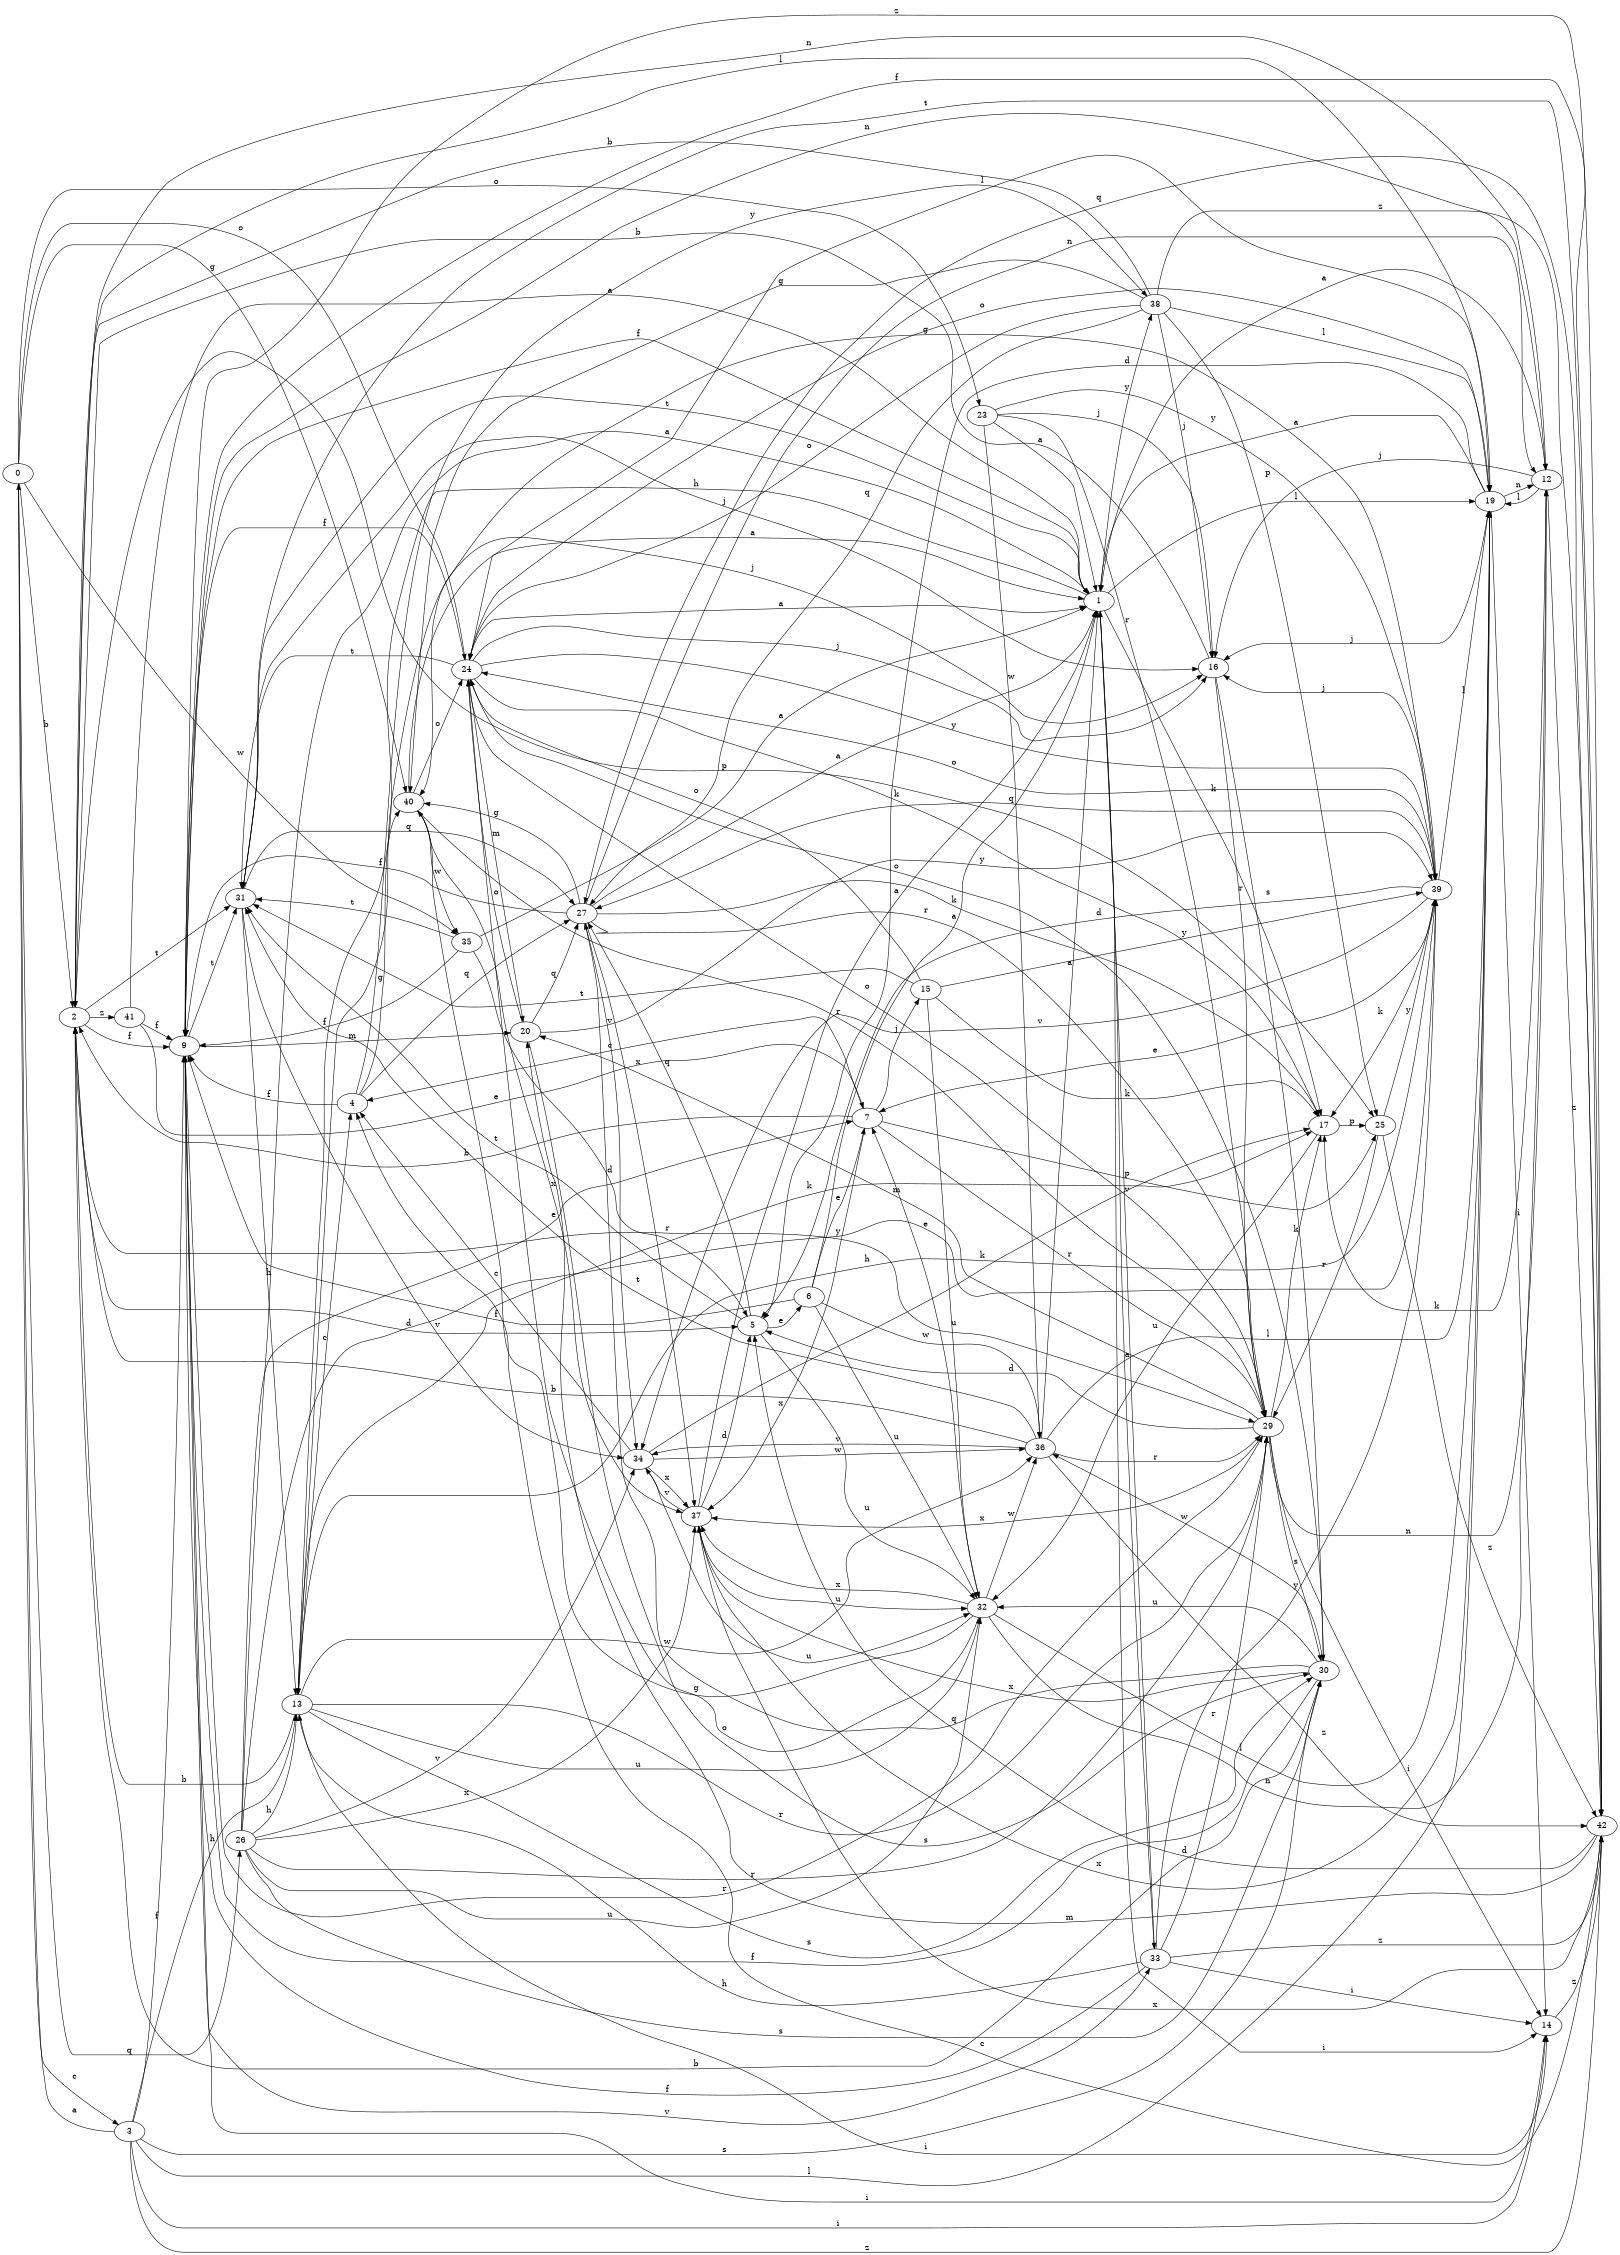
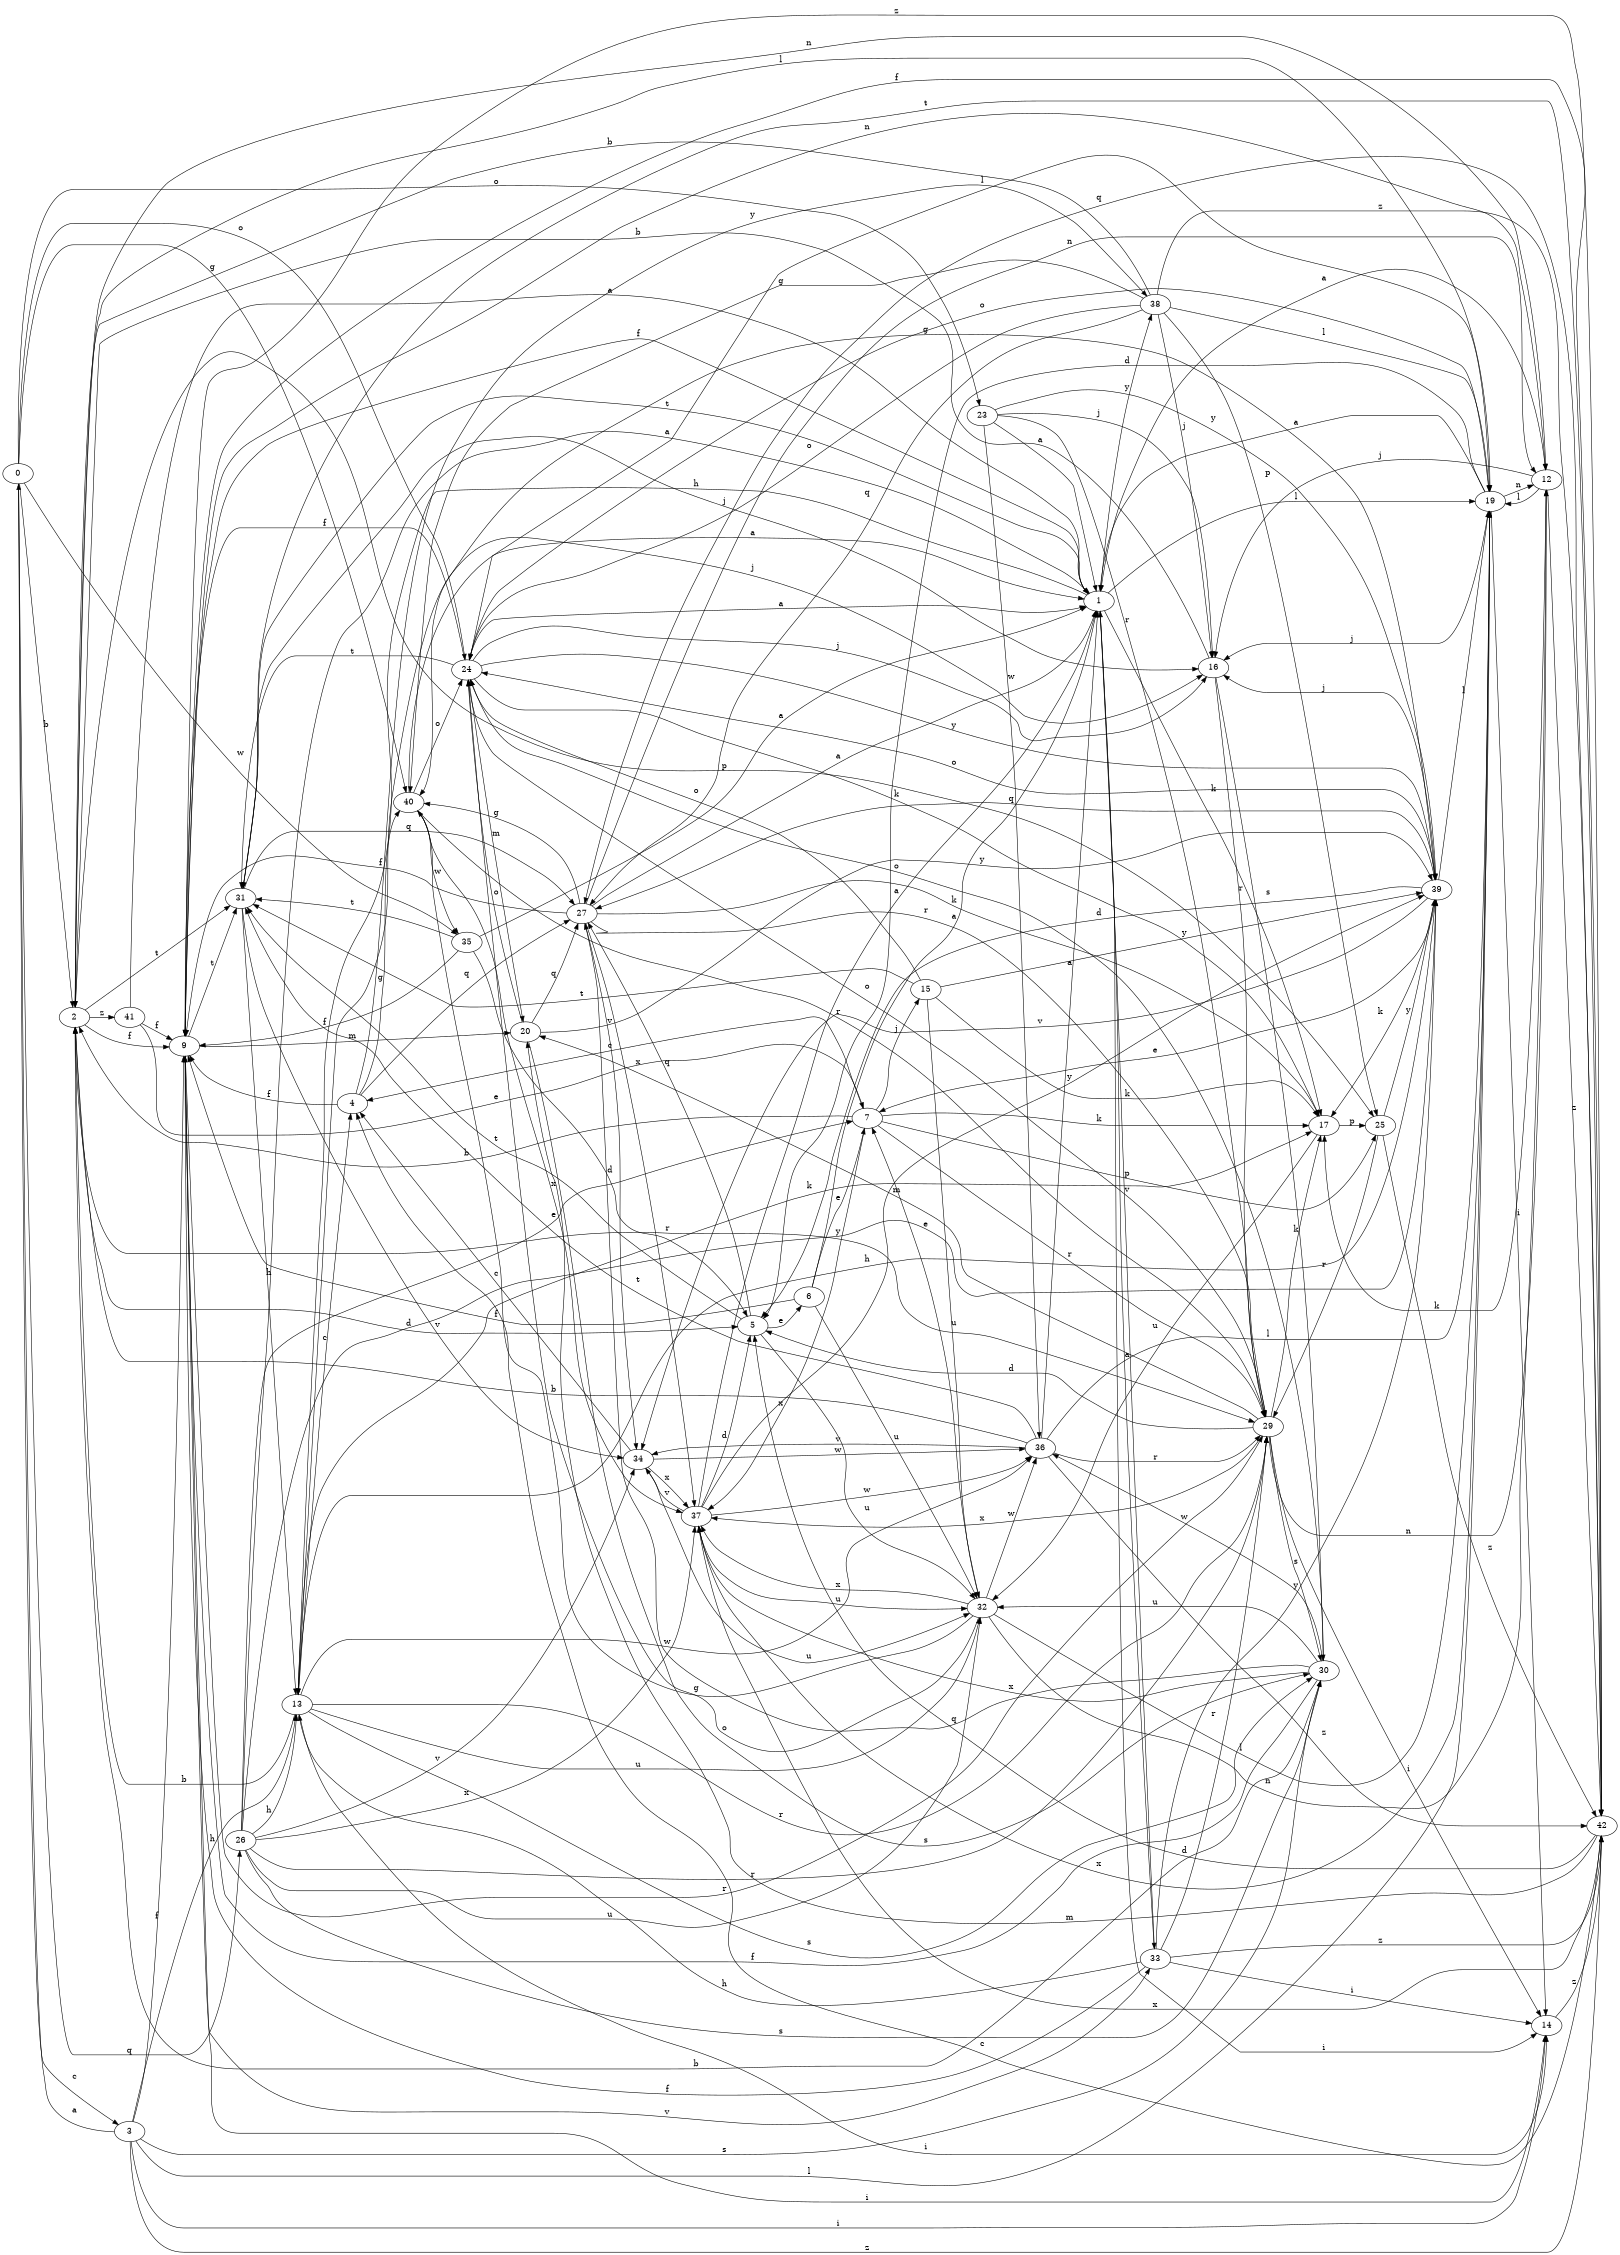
none -> (915, 1164)
(955, 1286) -> (1092, 1124)
(948, 1344) -> (871, 1496)
